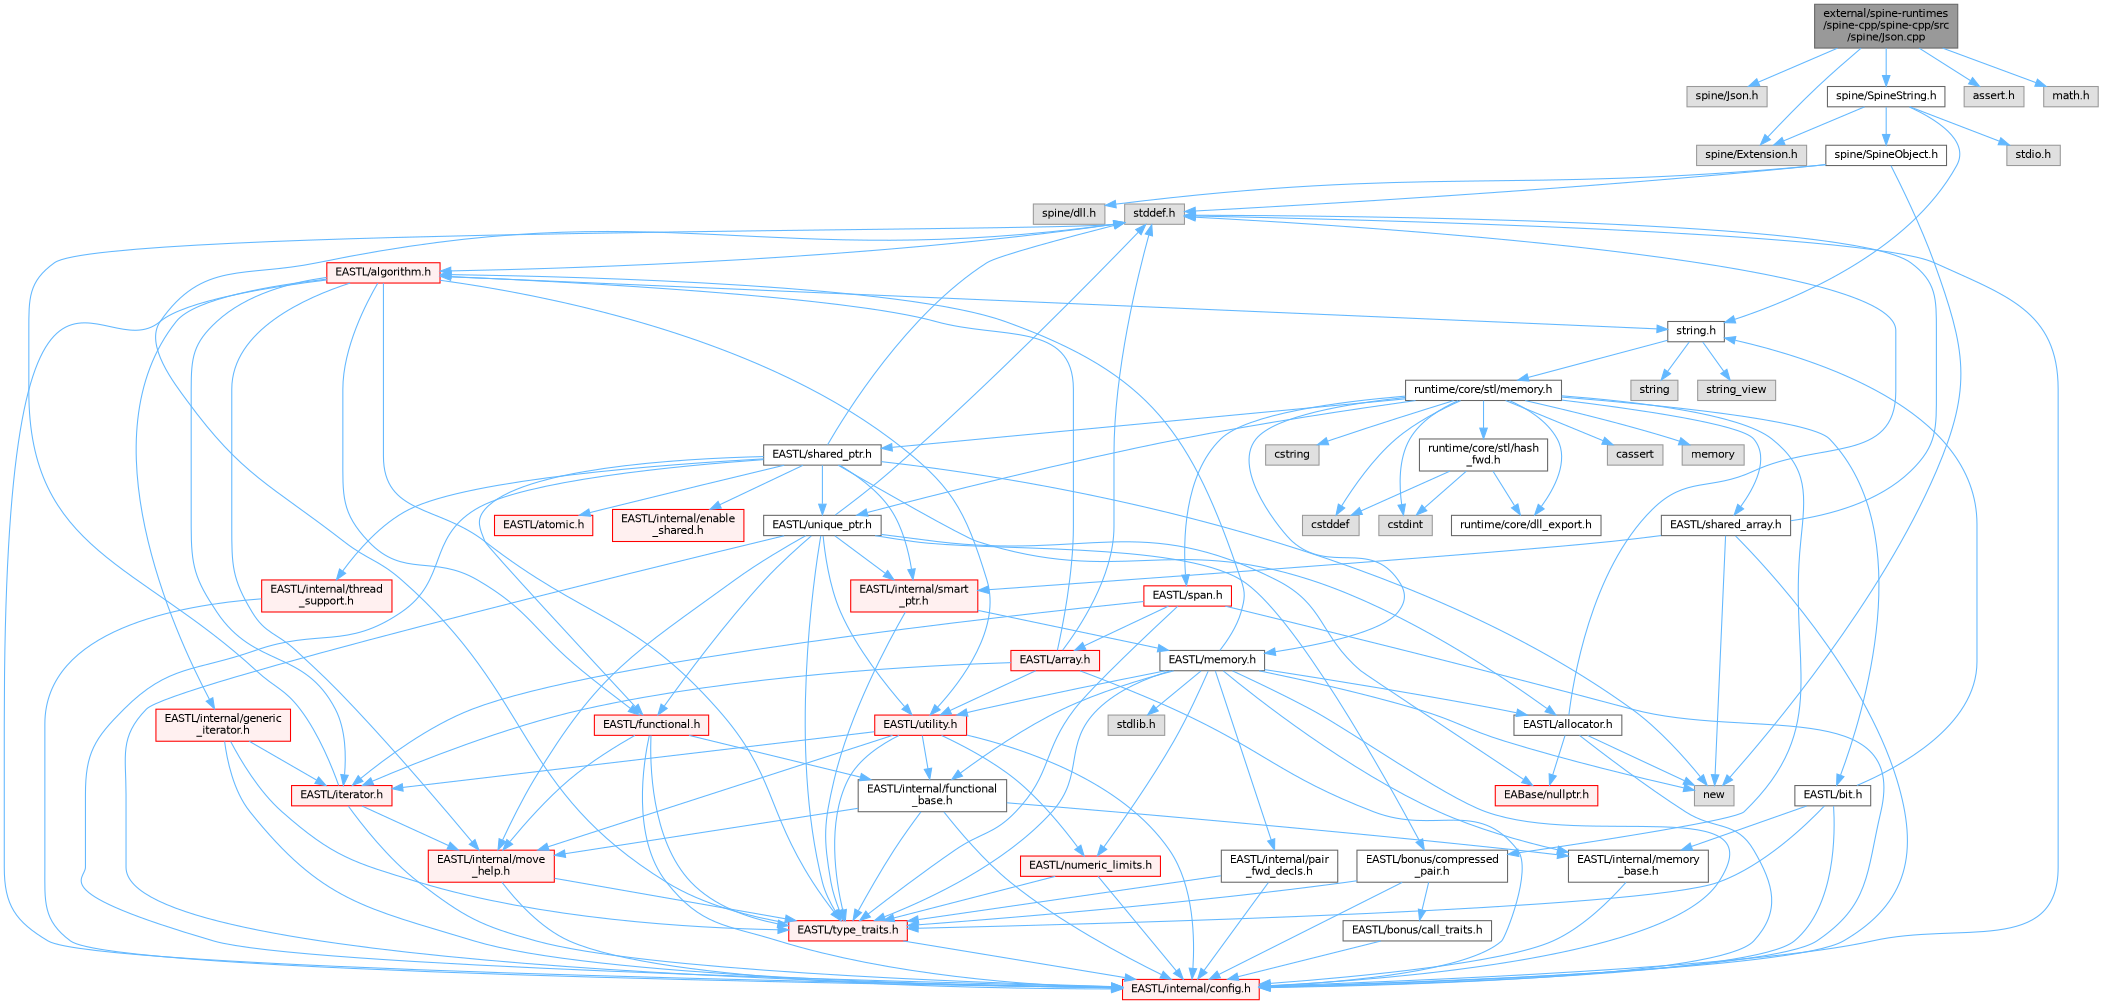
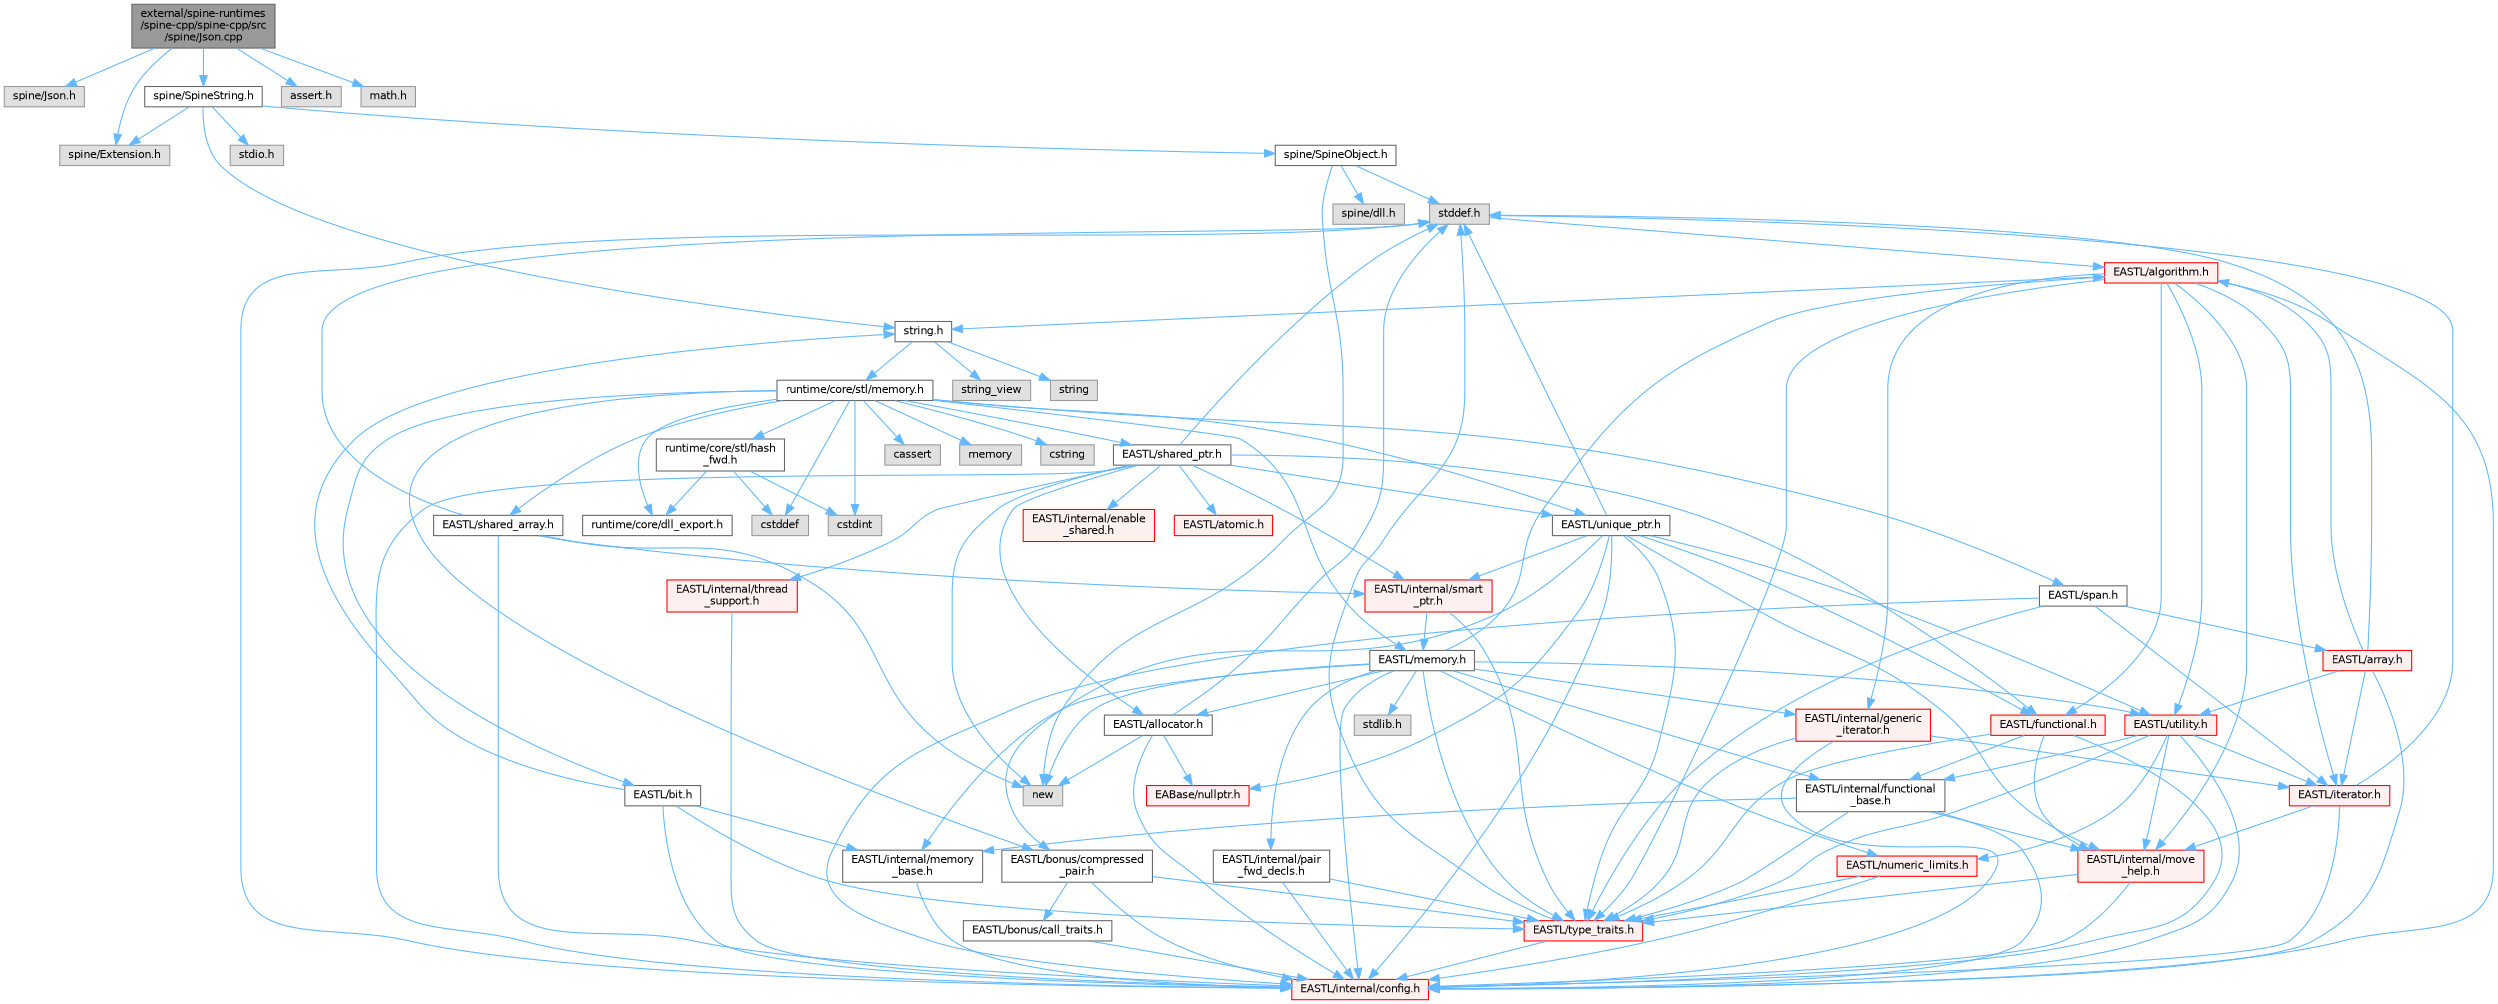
(1188, 596) -> (2083, 596)
none -> (1630, 691)
